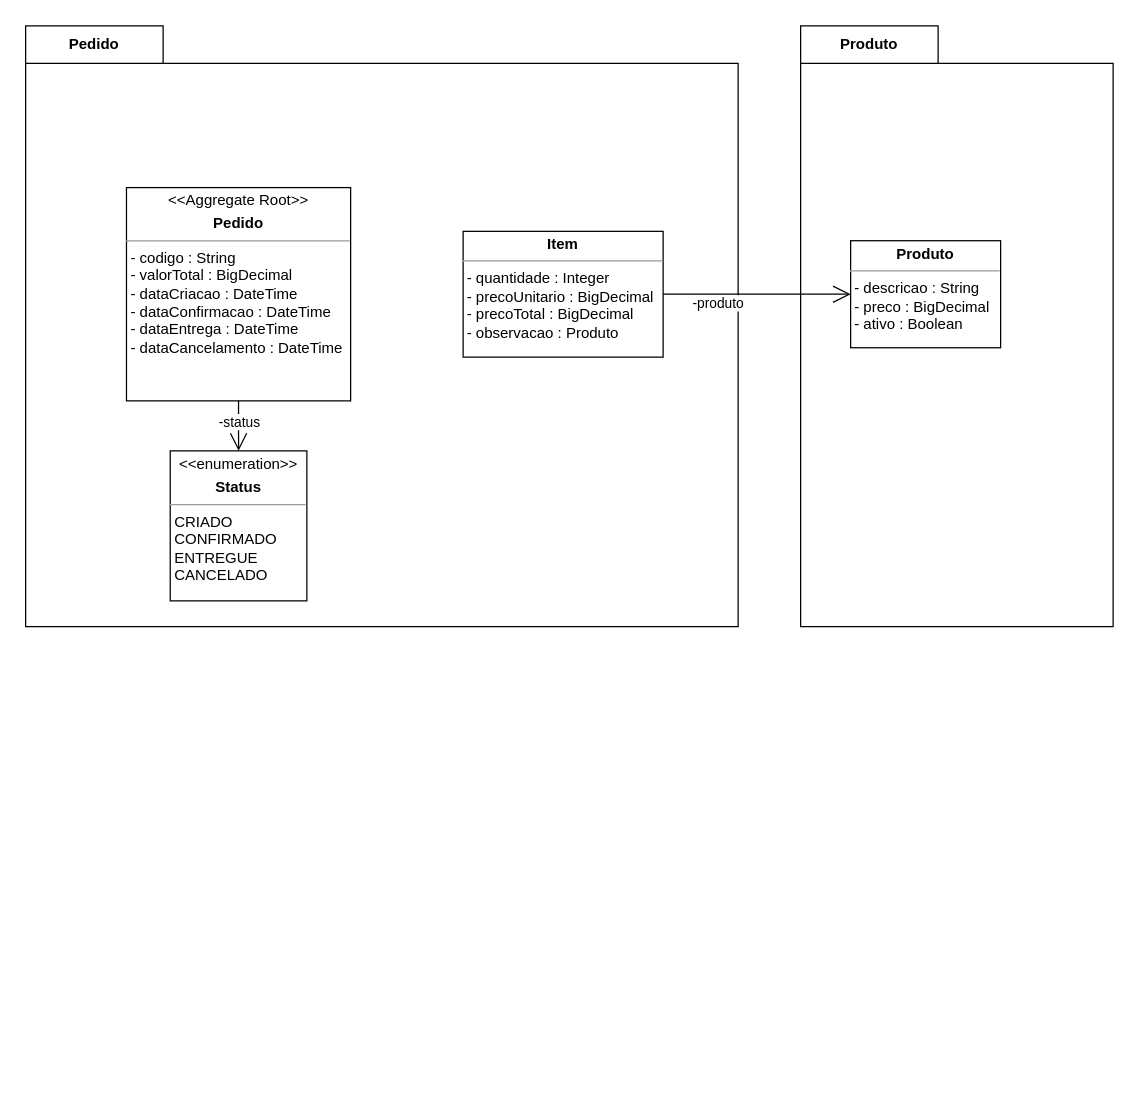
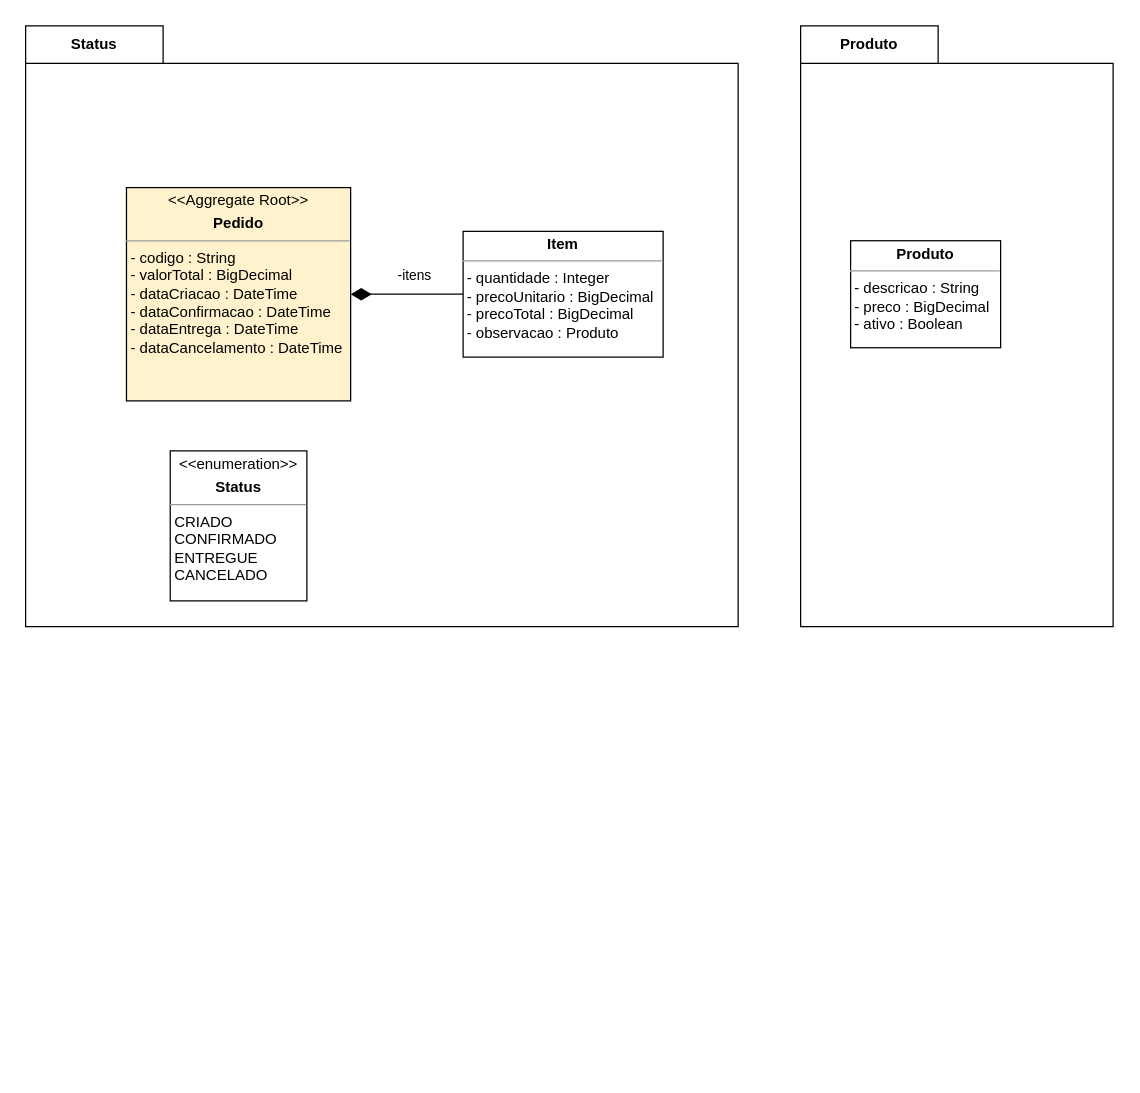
(94, 44) -> (94, 44)
(239, 294) -> (239, 294)
none -> (417, 294)
(755, 294) -> none
(239, 424) -> none
